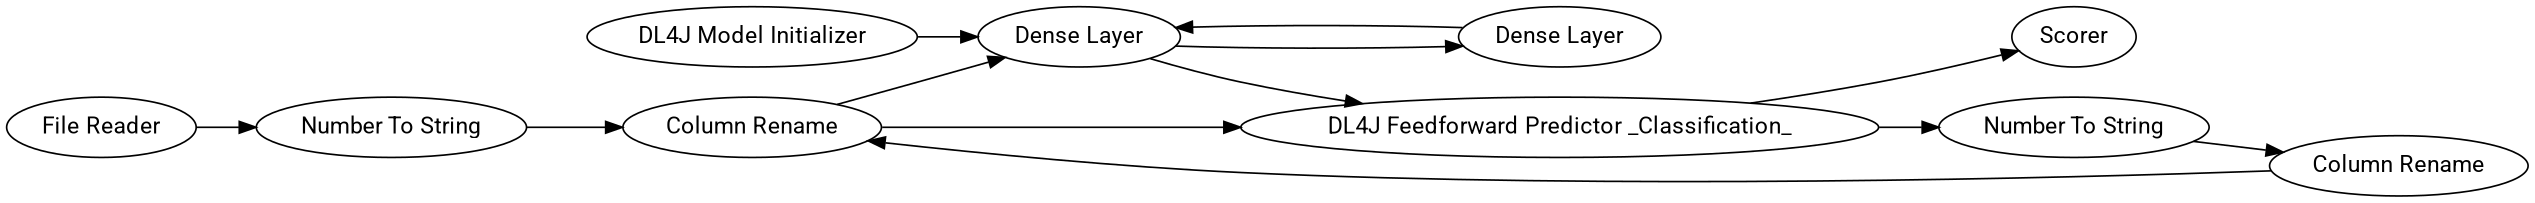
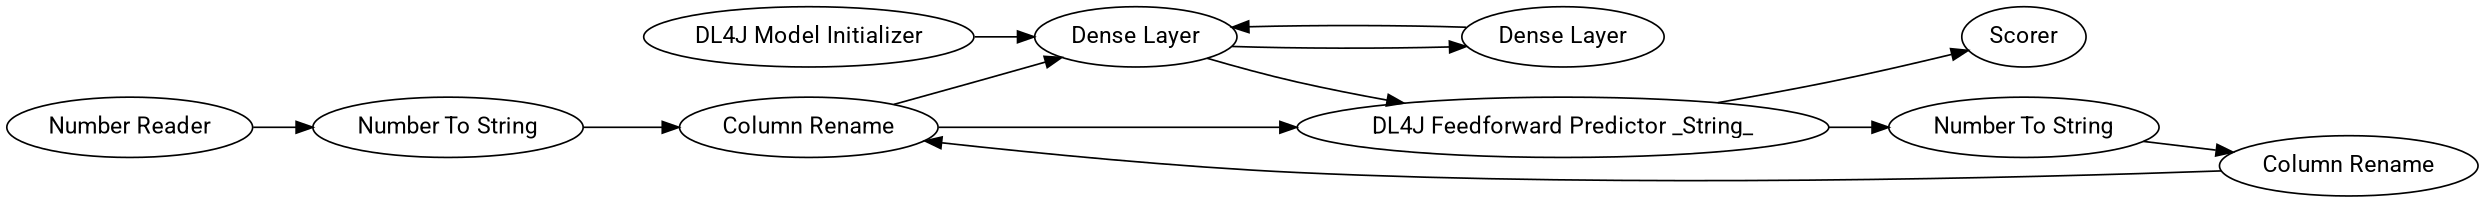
(101, 127) -> (130, 127)
(1560, 127) -> (1563, 127)
